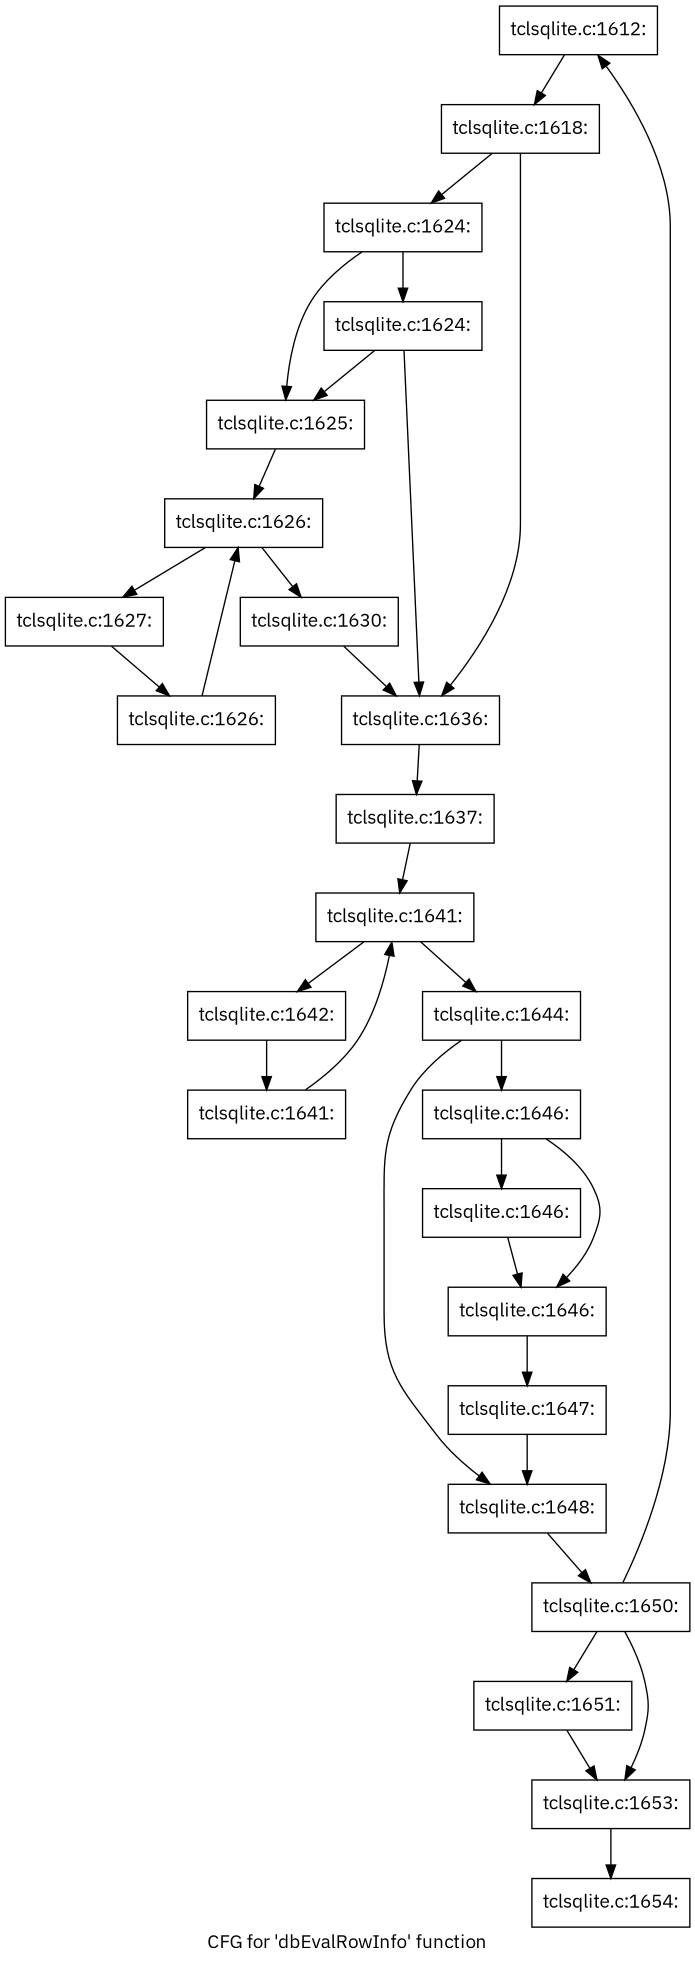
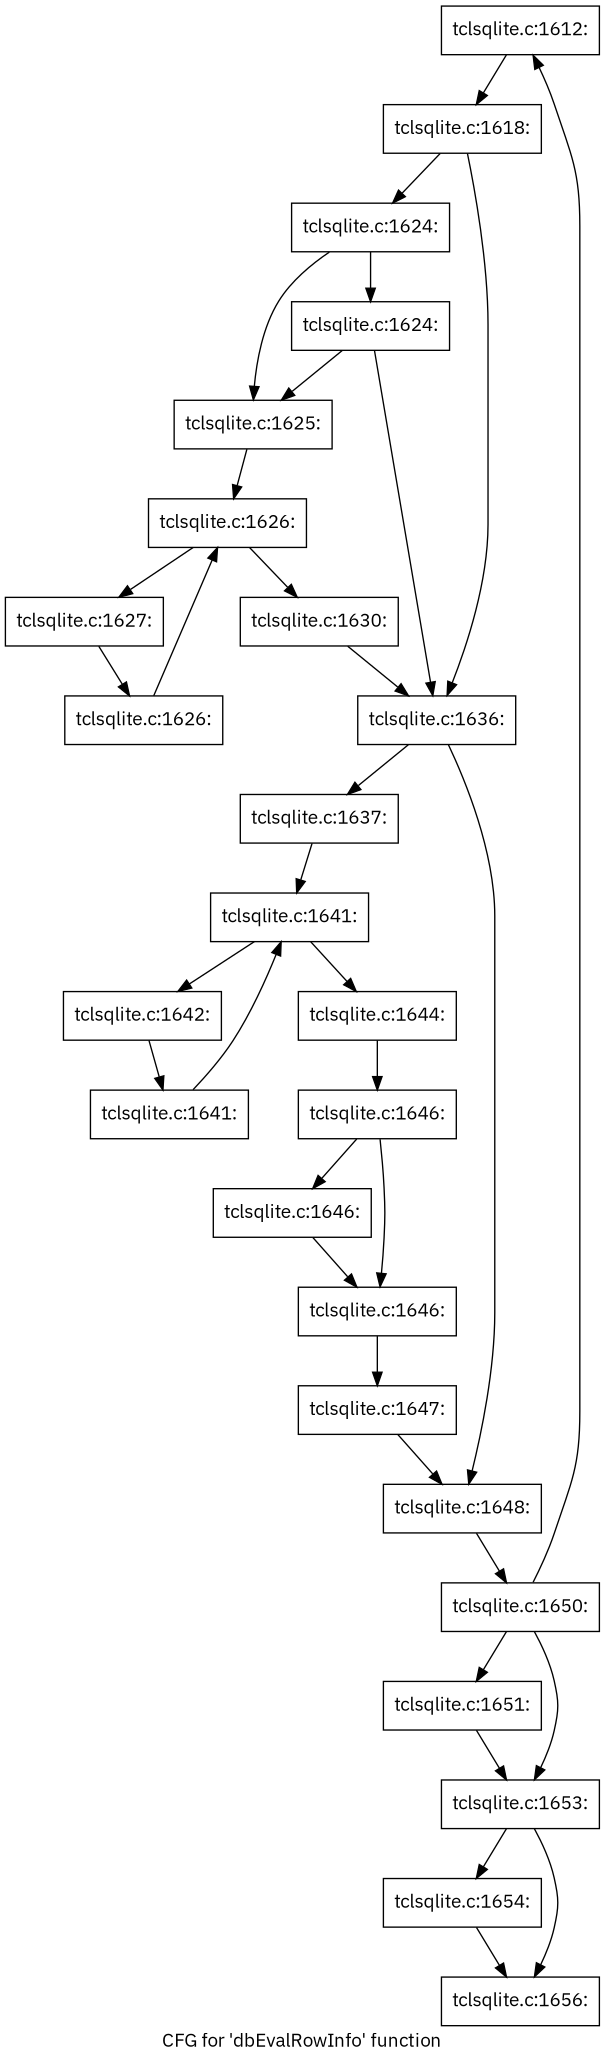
(384, 1261) -> (495, 1105)
none -> (520, 2001)
